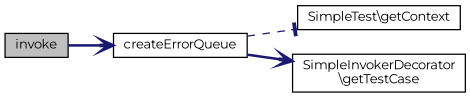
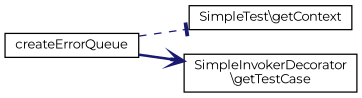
(37, 45) -> none
